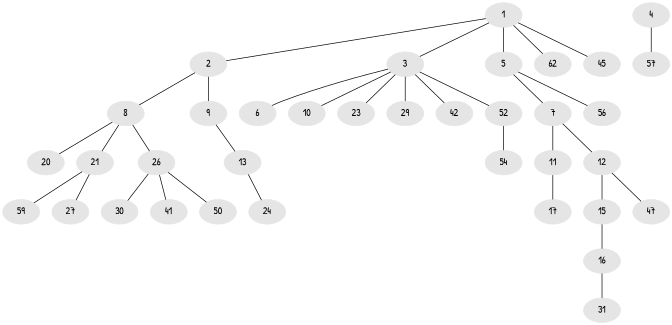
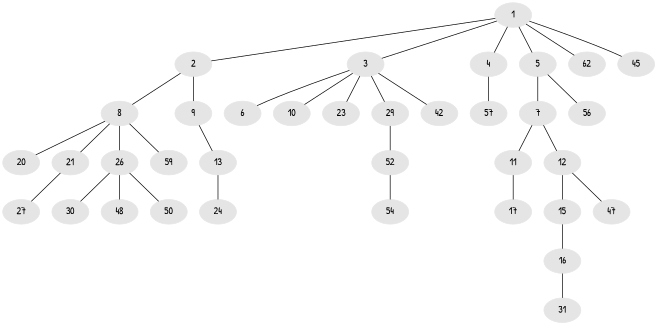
none -> (501, 40)
(454, 89) -> (390, 138)
(58, 187) -> (144, 138)
(169, 212) -> (120, 212)
